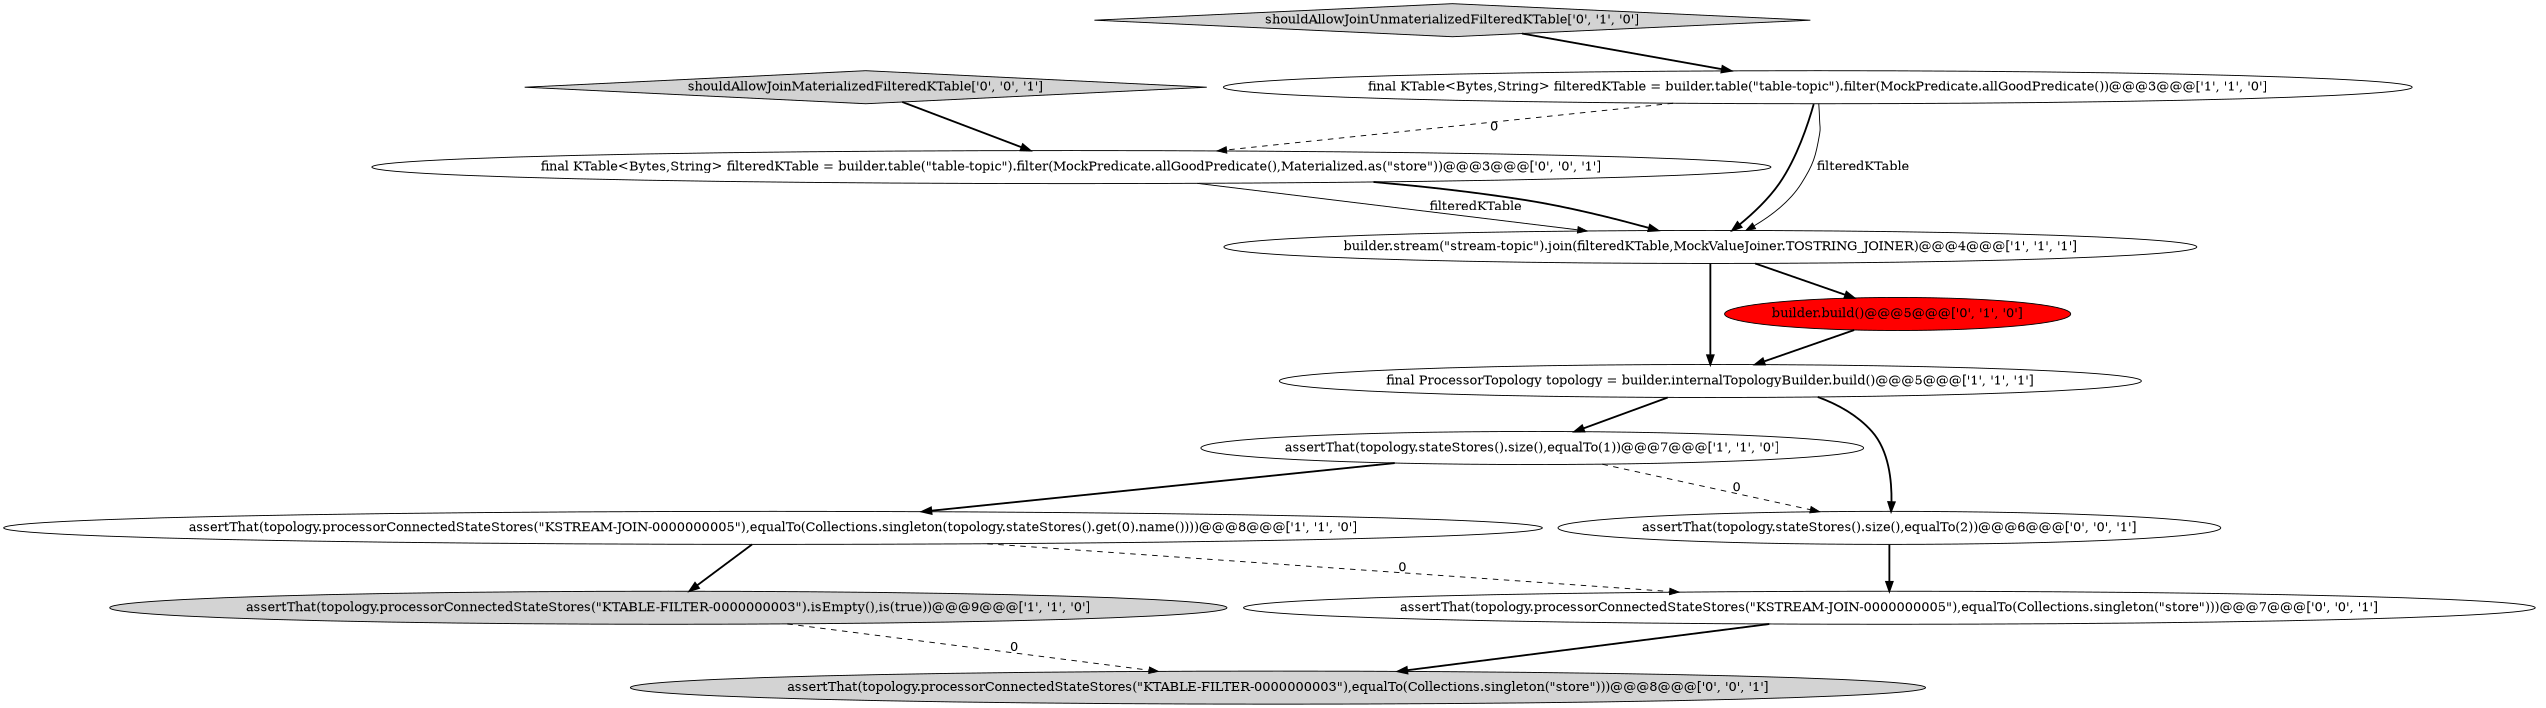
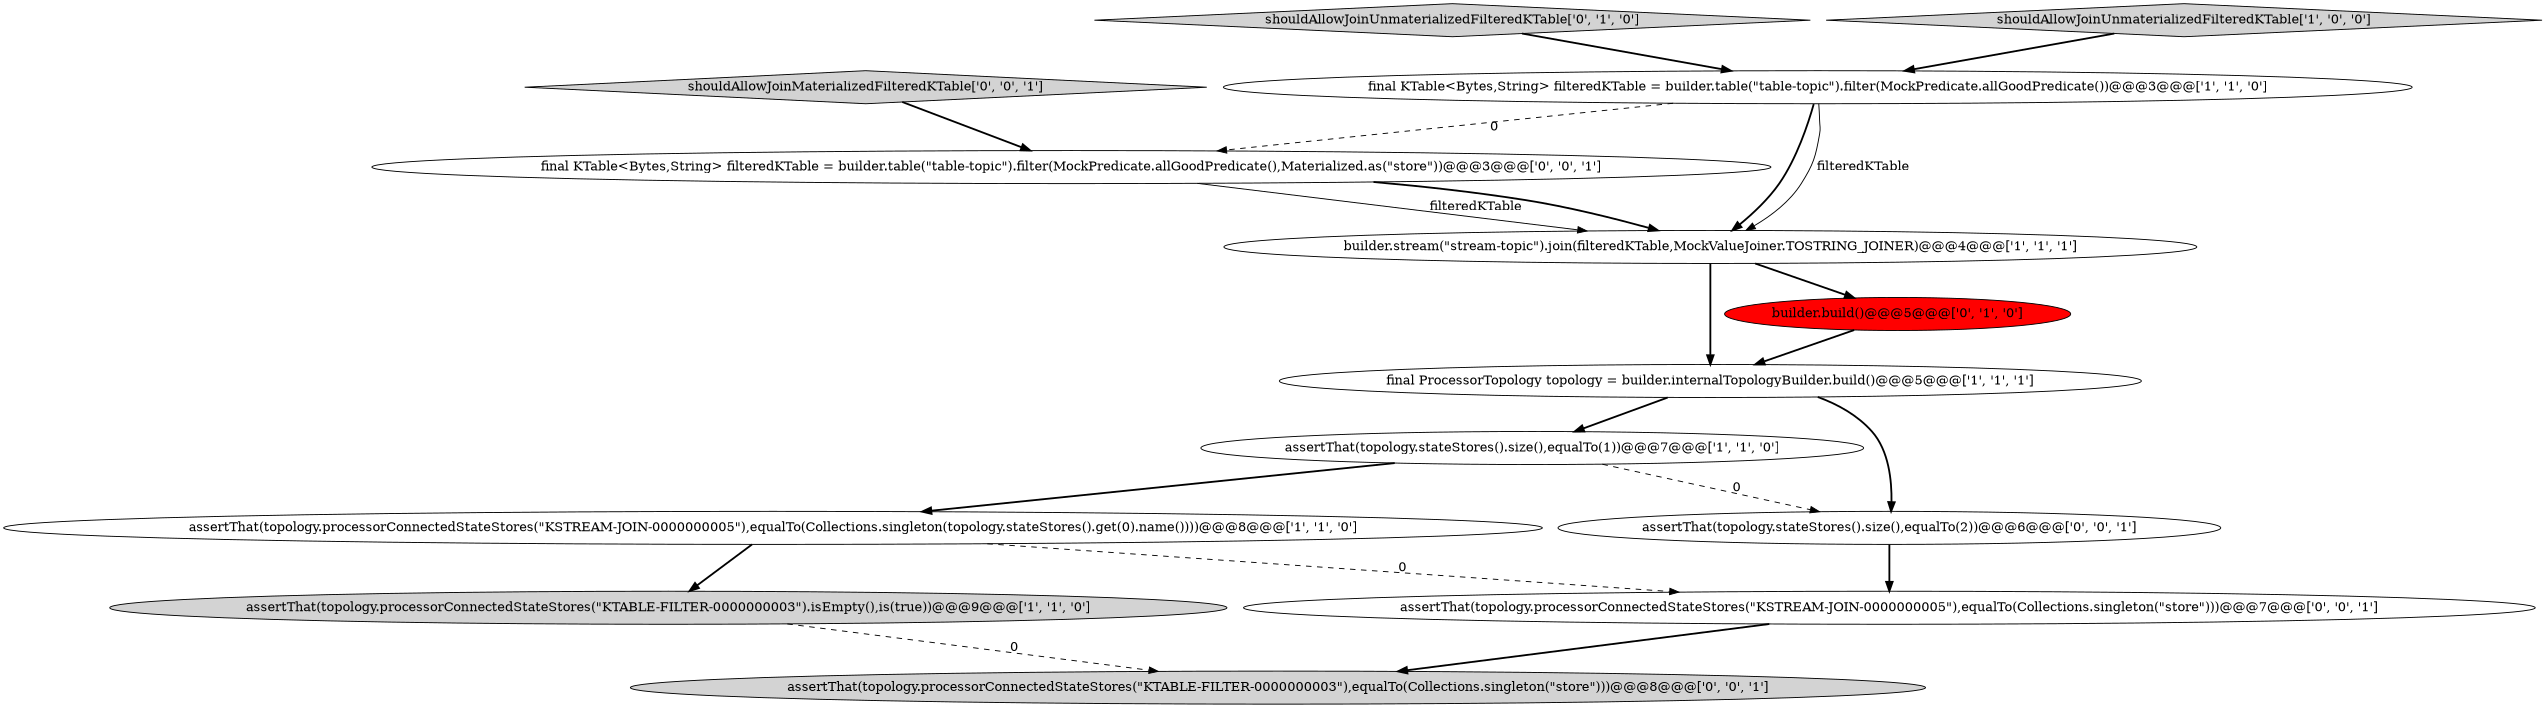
none -> (2184, 20)
